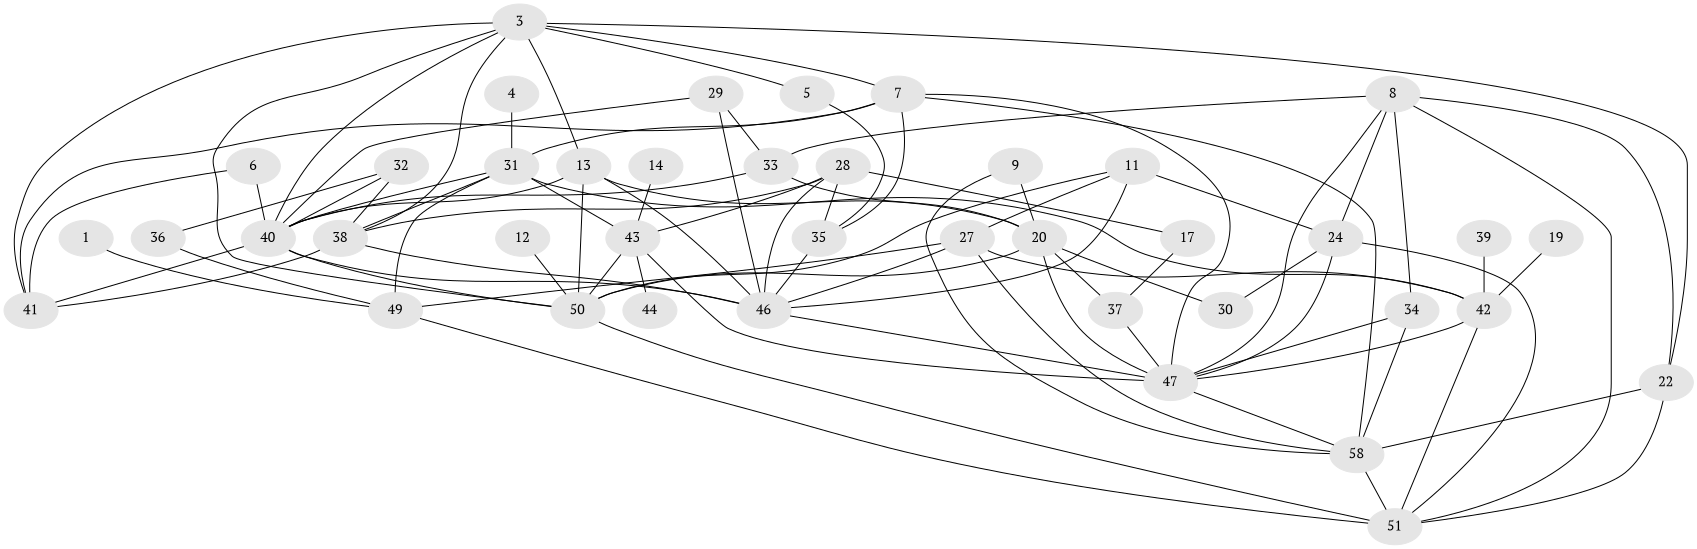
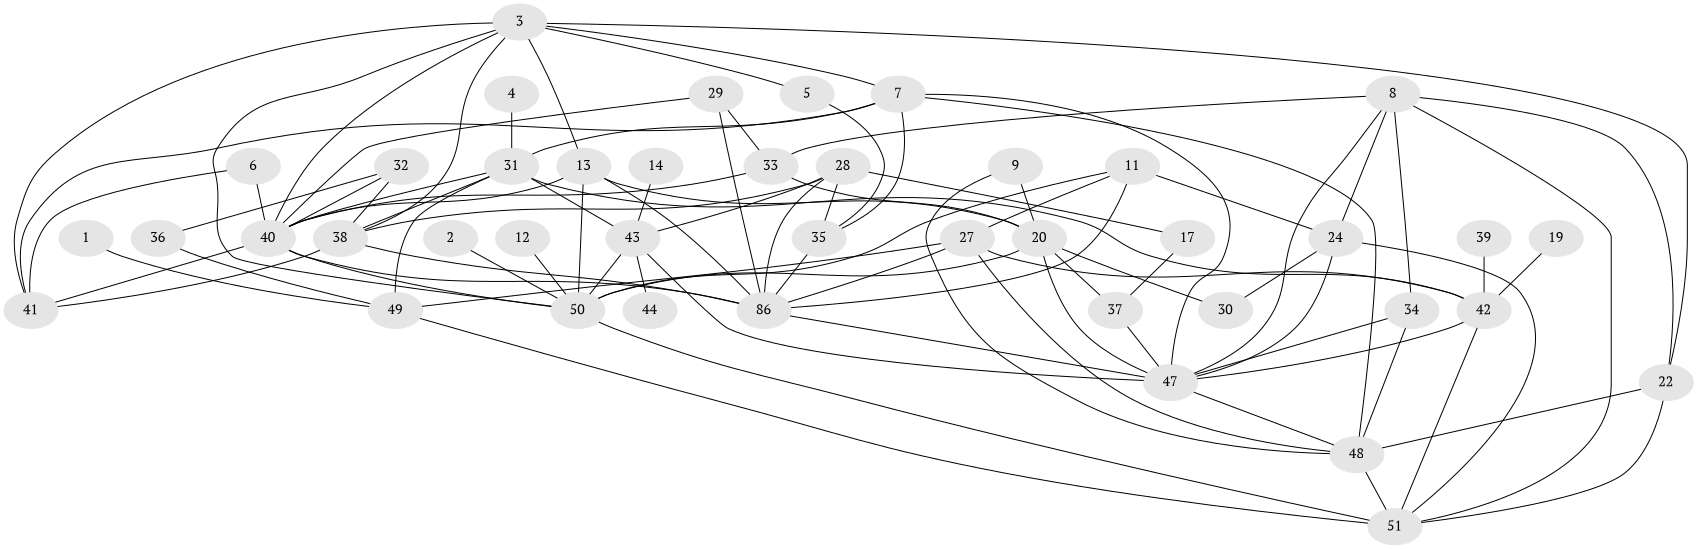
none -> (451, 238)
(764, 310) -> (764, 310)
(1357, 455) -> (1357, 455)
